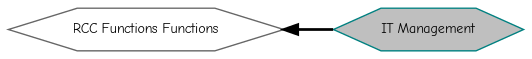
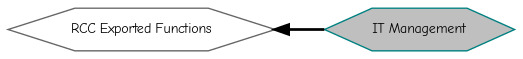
(146, 30) -> (142, 30)
